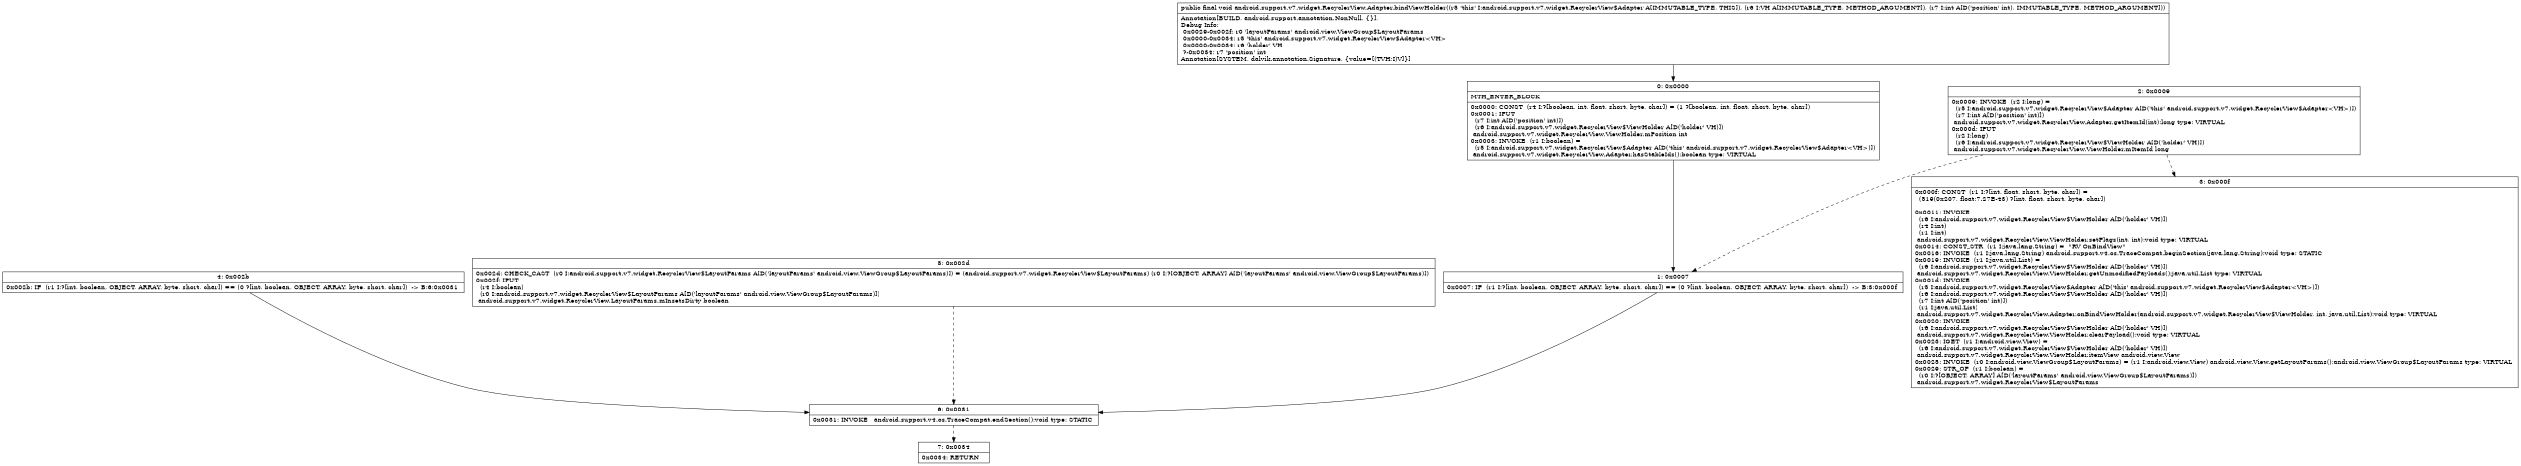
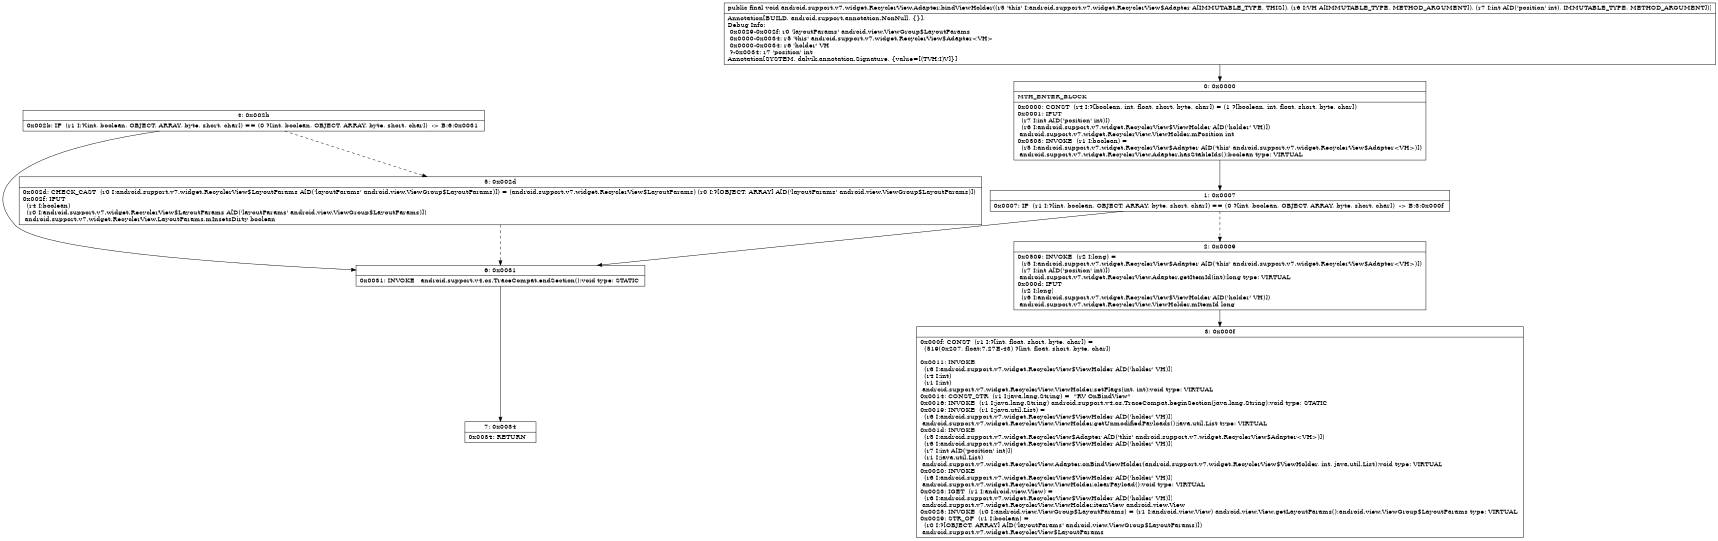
(2002, 102) -> (1068, 257)
(1527, 141) -> (1074, 141)
none -> (354, 153)
(2170, 164) -> (1220, 316)
(1836, 204) -> (1220, 224)
(954, 431) -> (500, 352)
